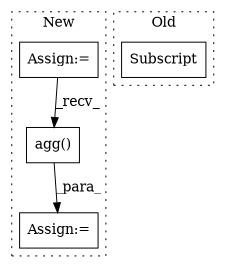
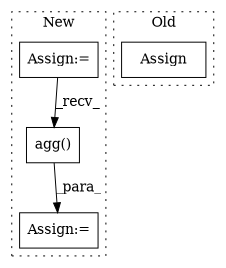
(164, 60) -> (164, 60)
